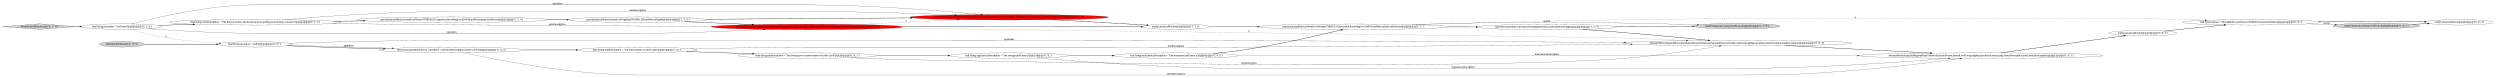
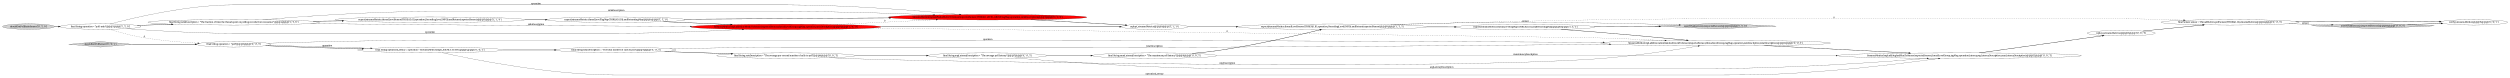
(1737, 26) -> (1716, 26)
(2376, 26) -> (2373, 26)
(39, 27) -> (29, 27)
(122, 44) -> (100, 44)
